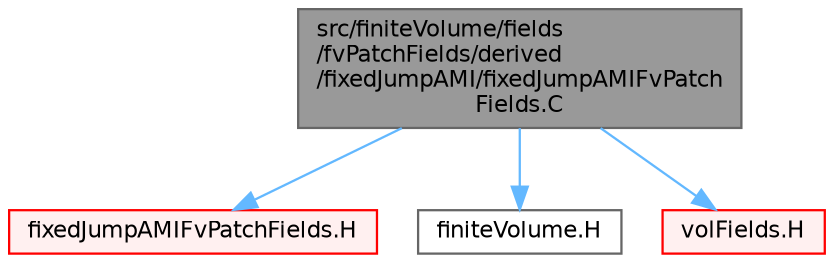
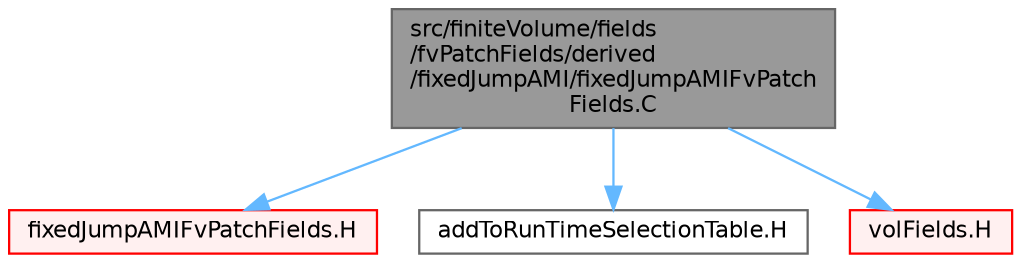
(520, 232) -> (613, 232)
